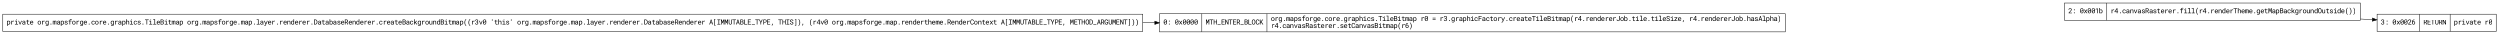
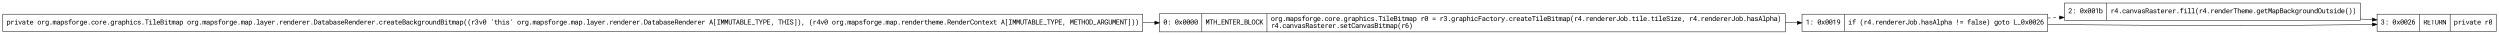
none -> (1925, 23)
